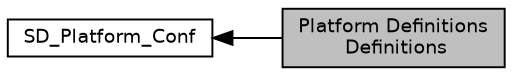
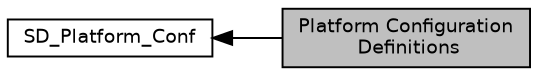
(394, 38) -> (406, 38)
